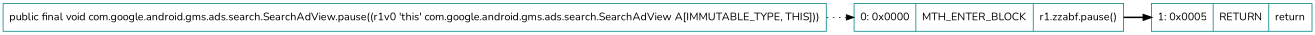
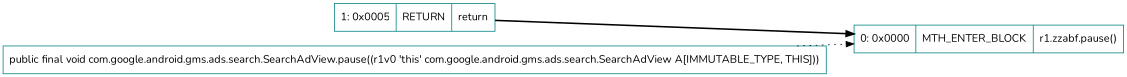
(1134, 17) -> (671, 27)
